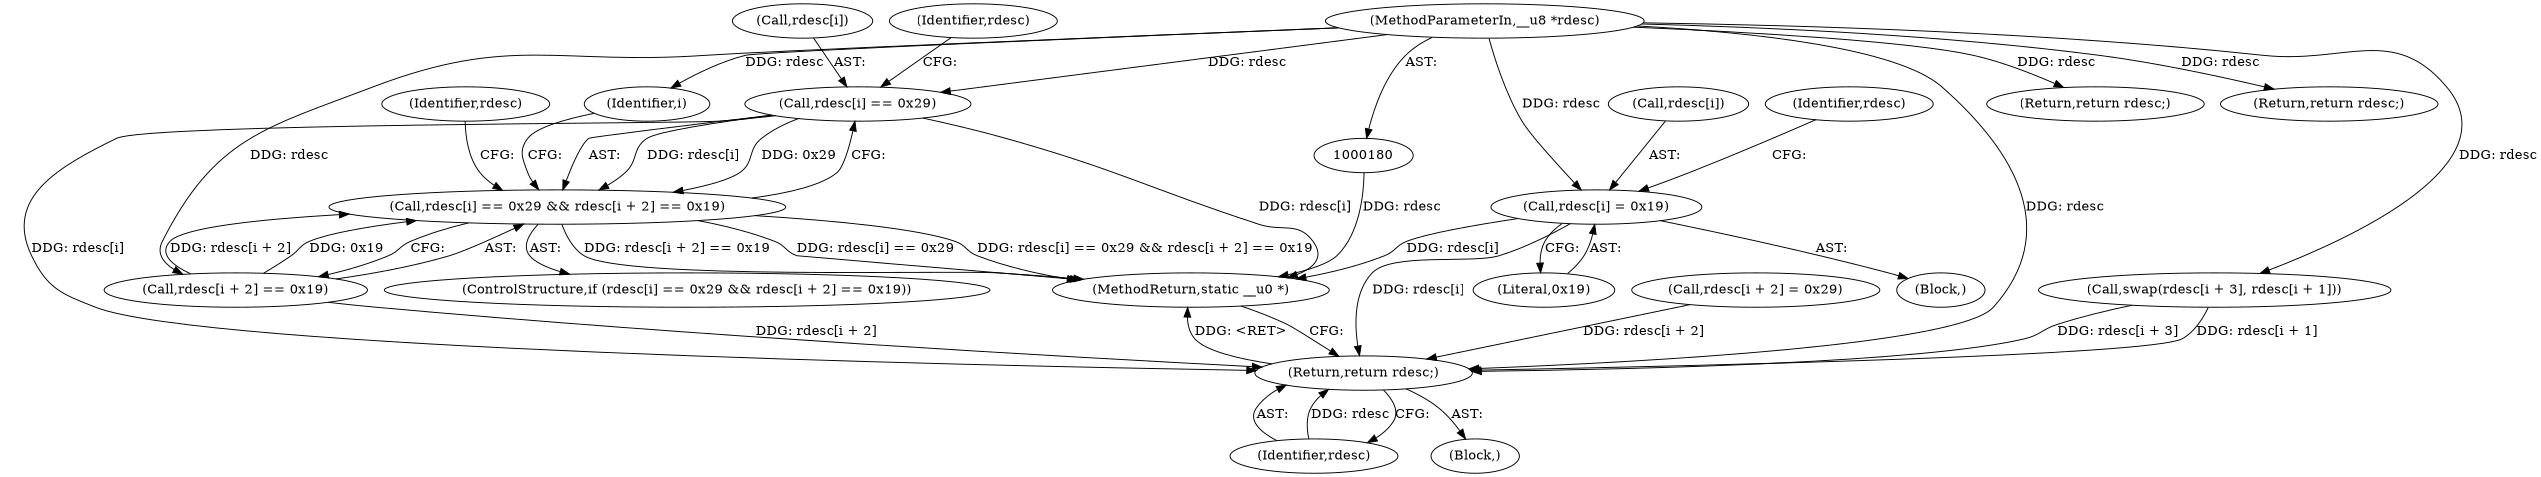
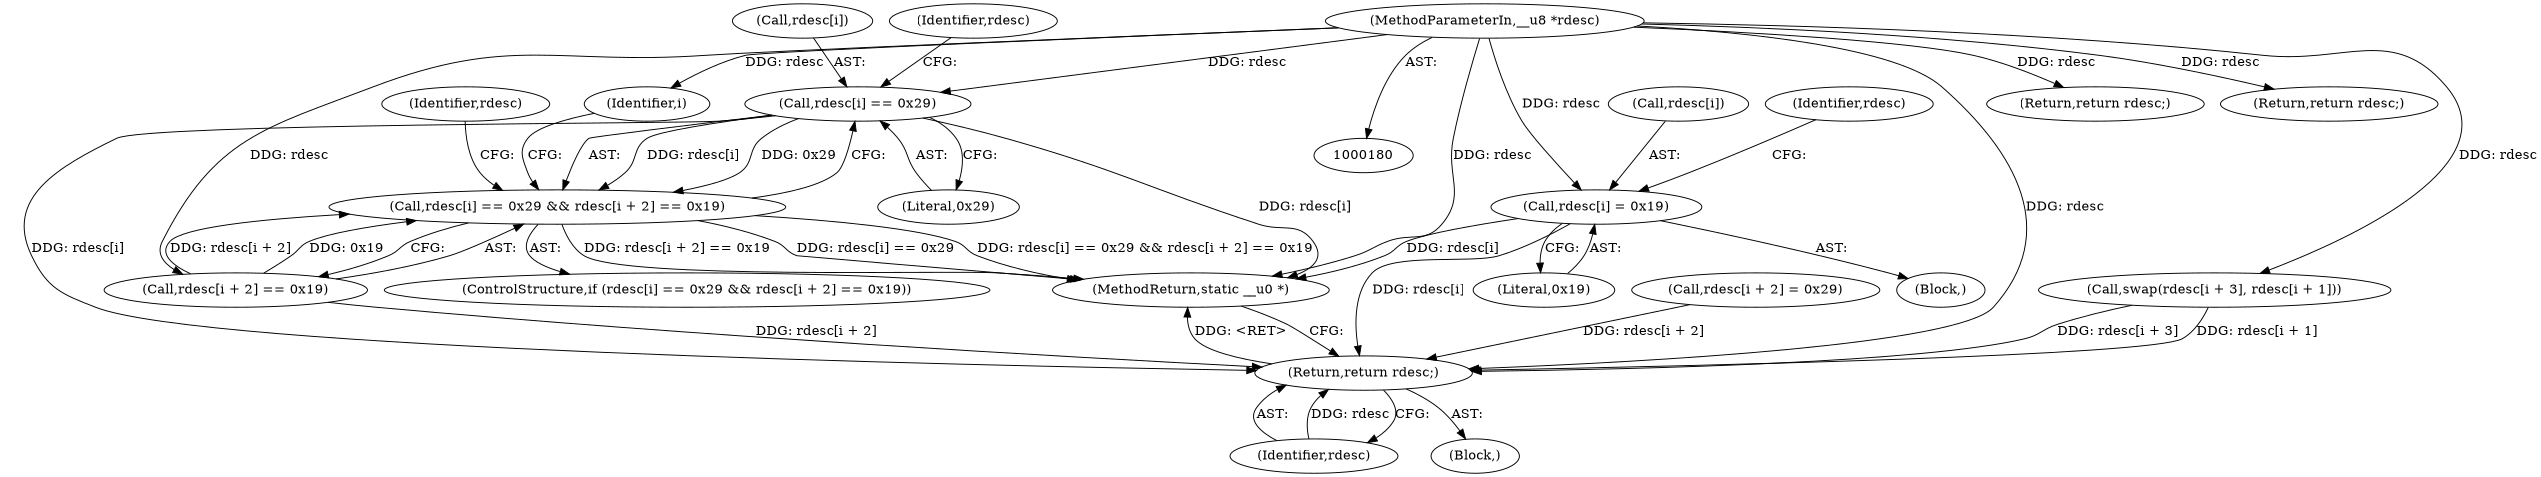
none -> (949, 207)
(1348, 241) -> (1448, 215)
